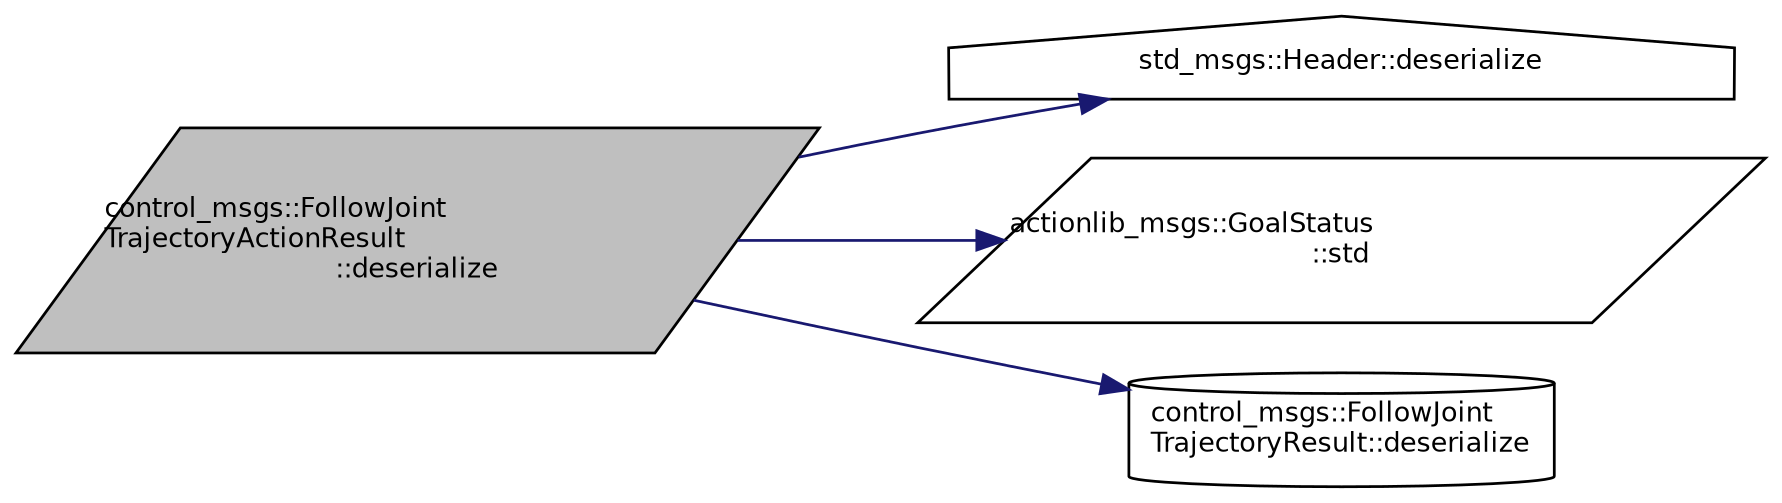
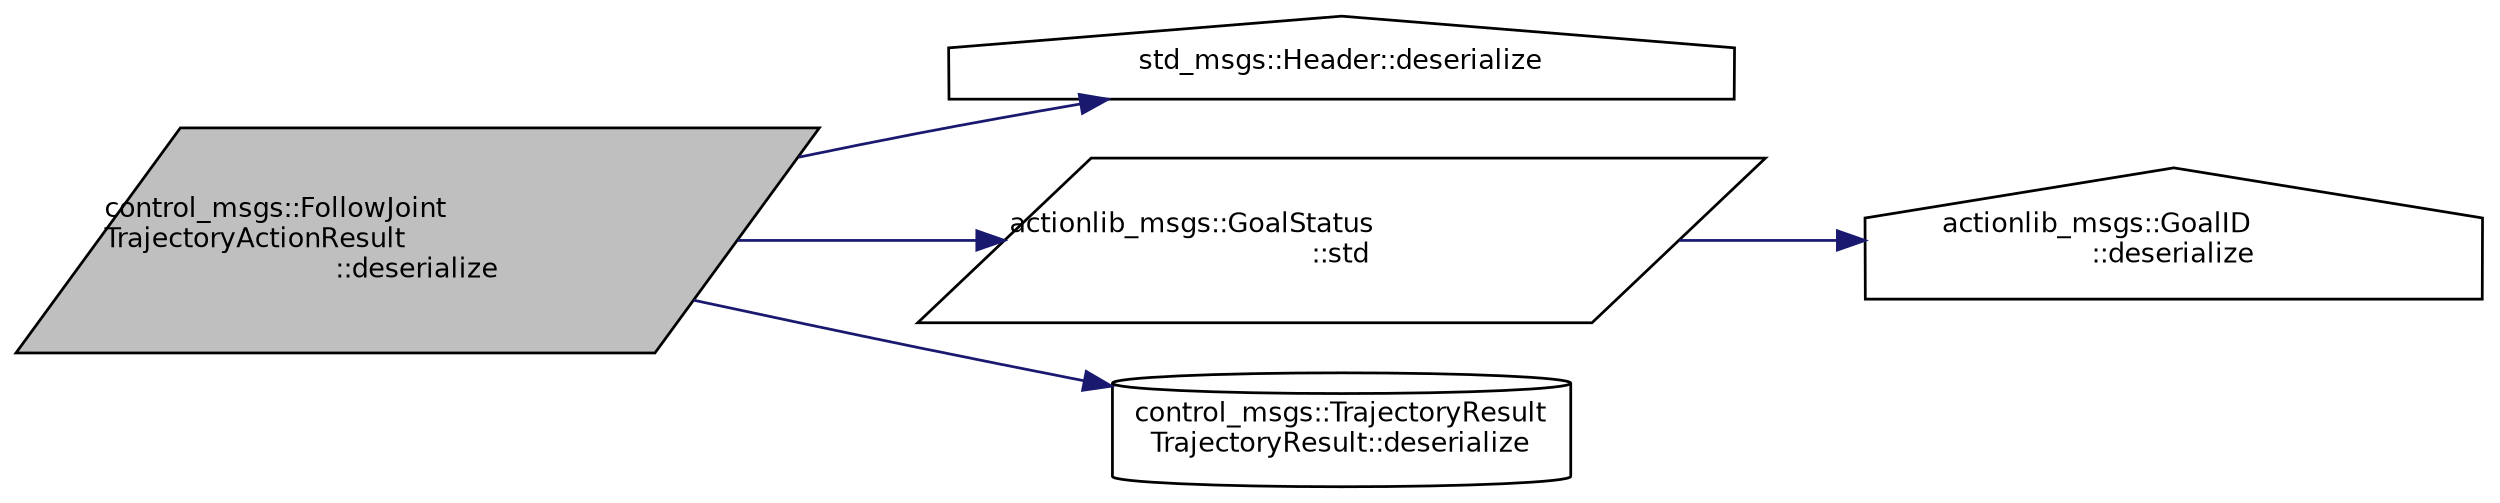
none -> (2174, 240)
(1342, 430) -> (1342, 430)
